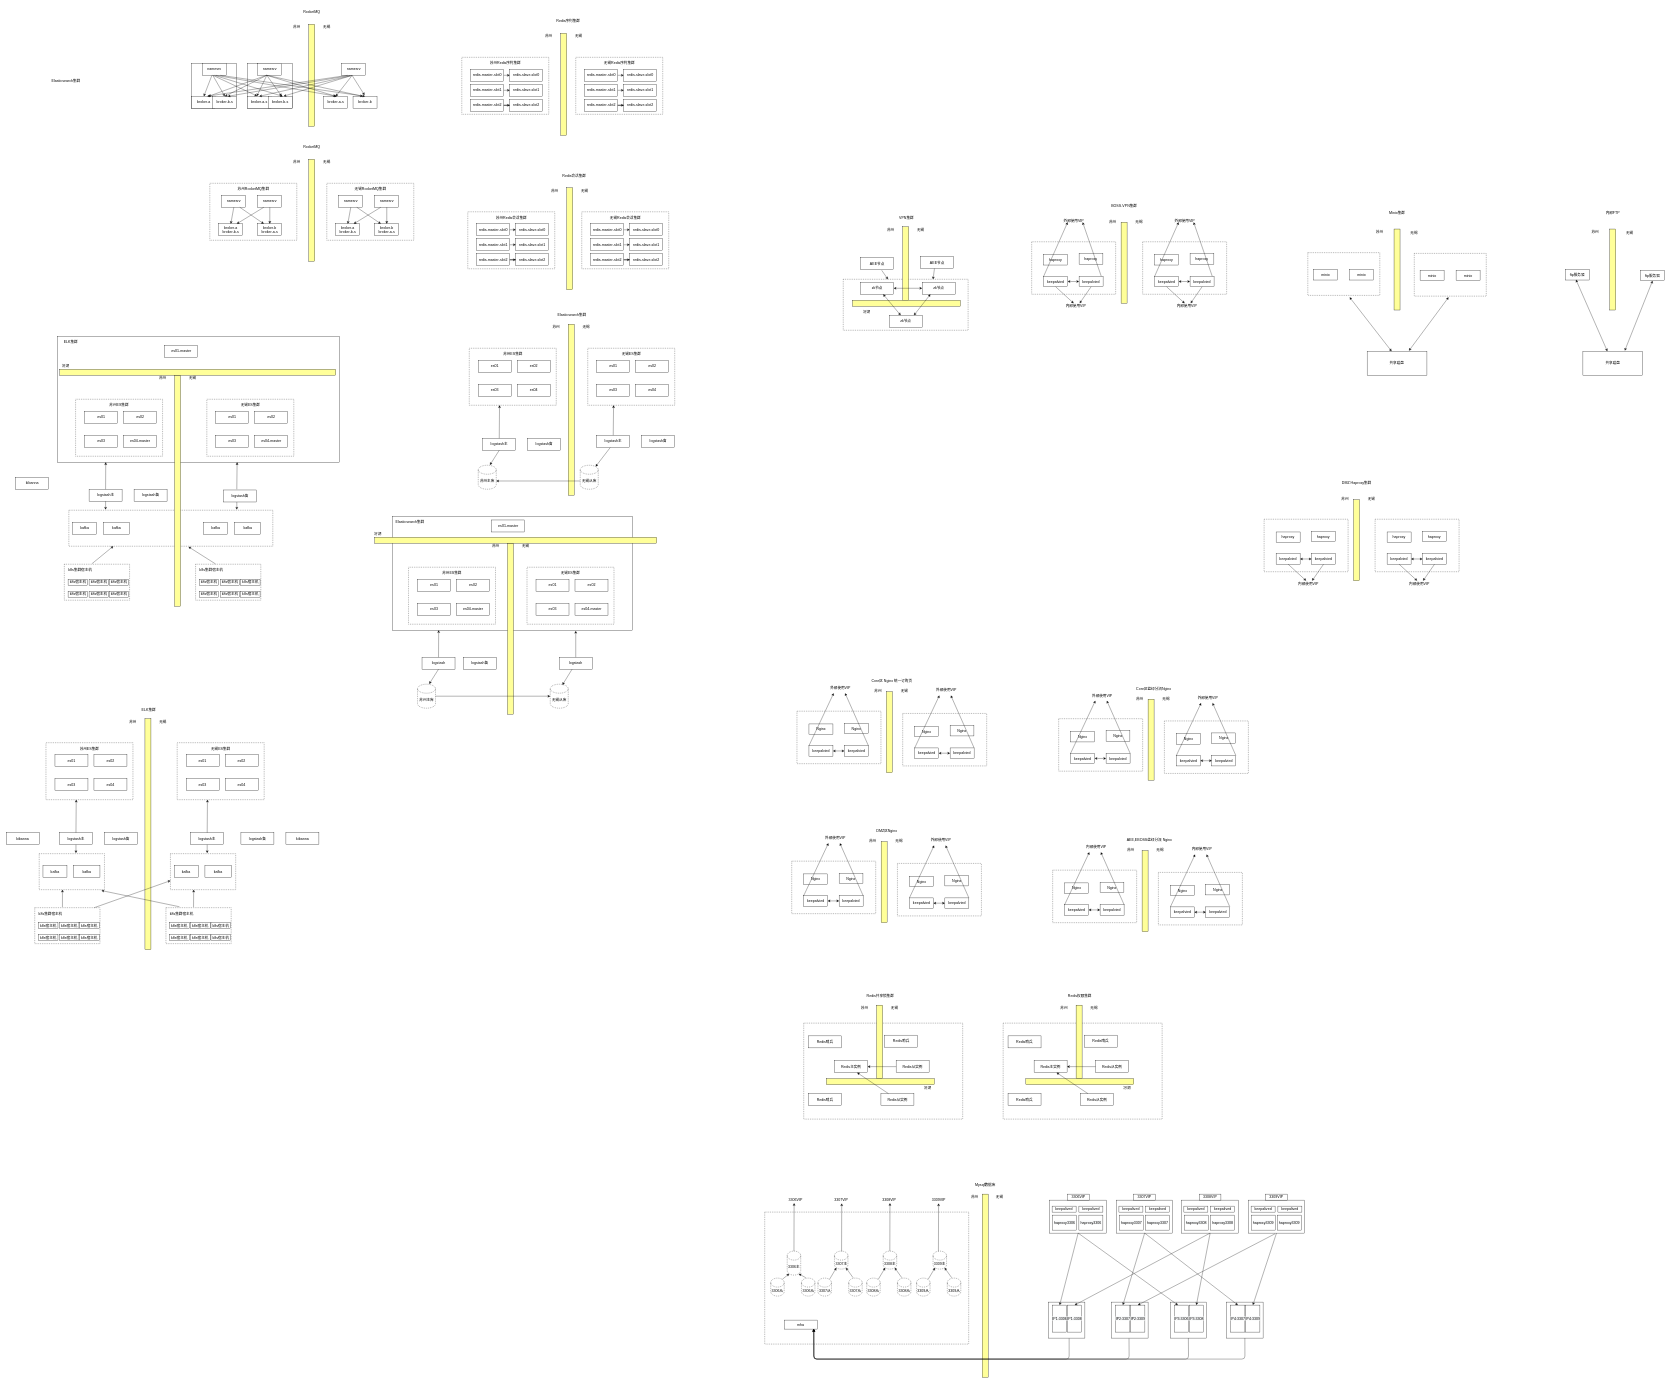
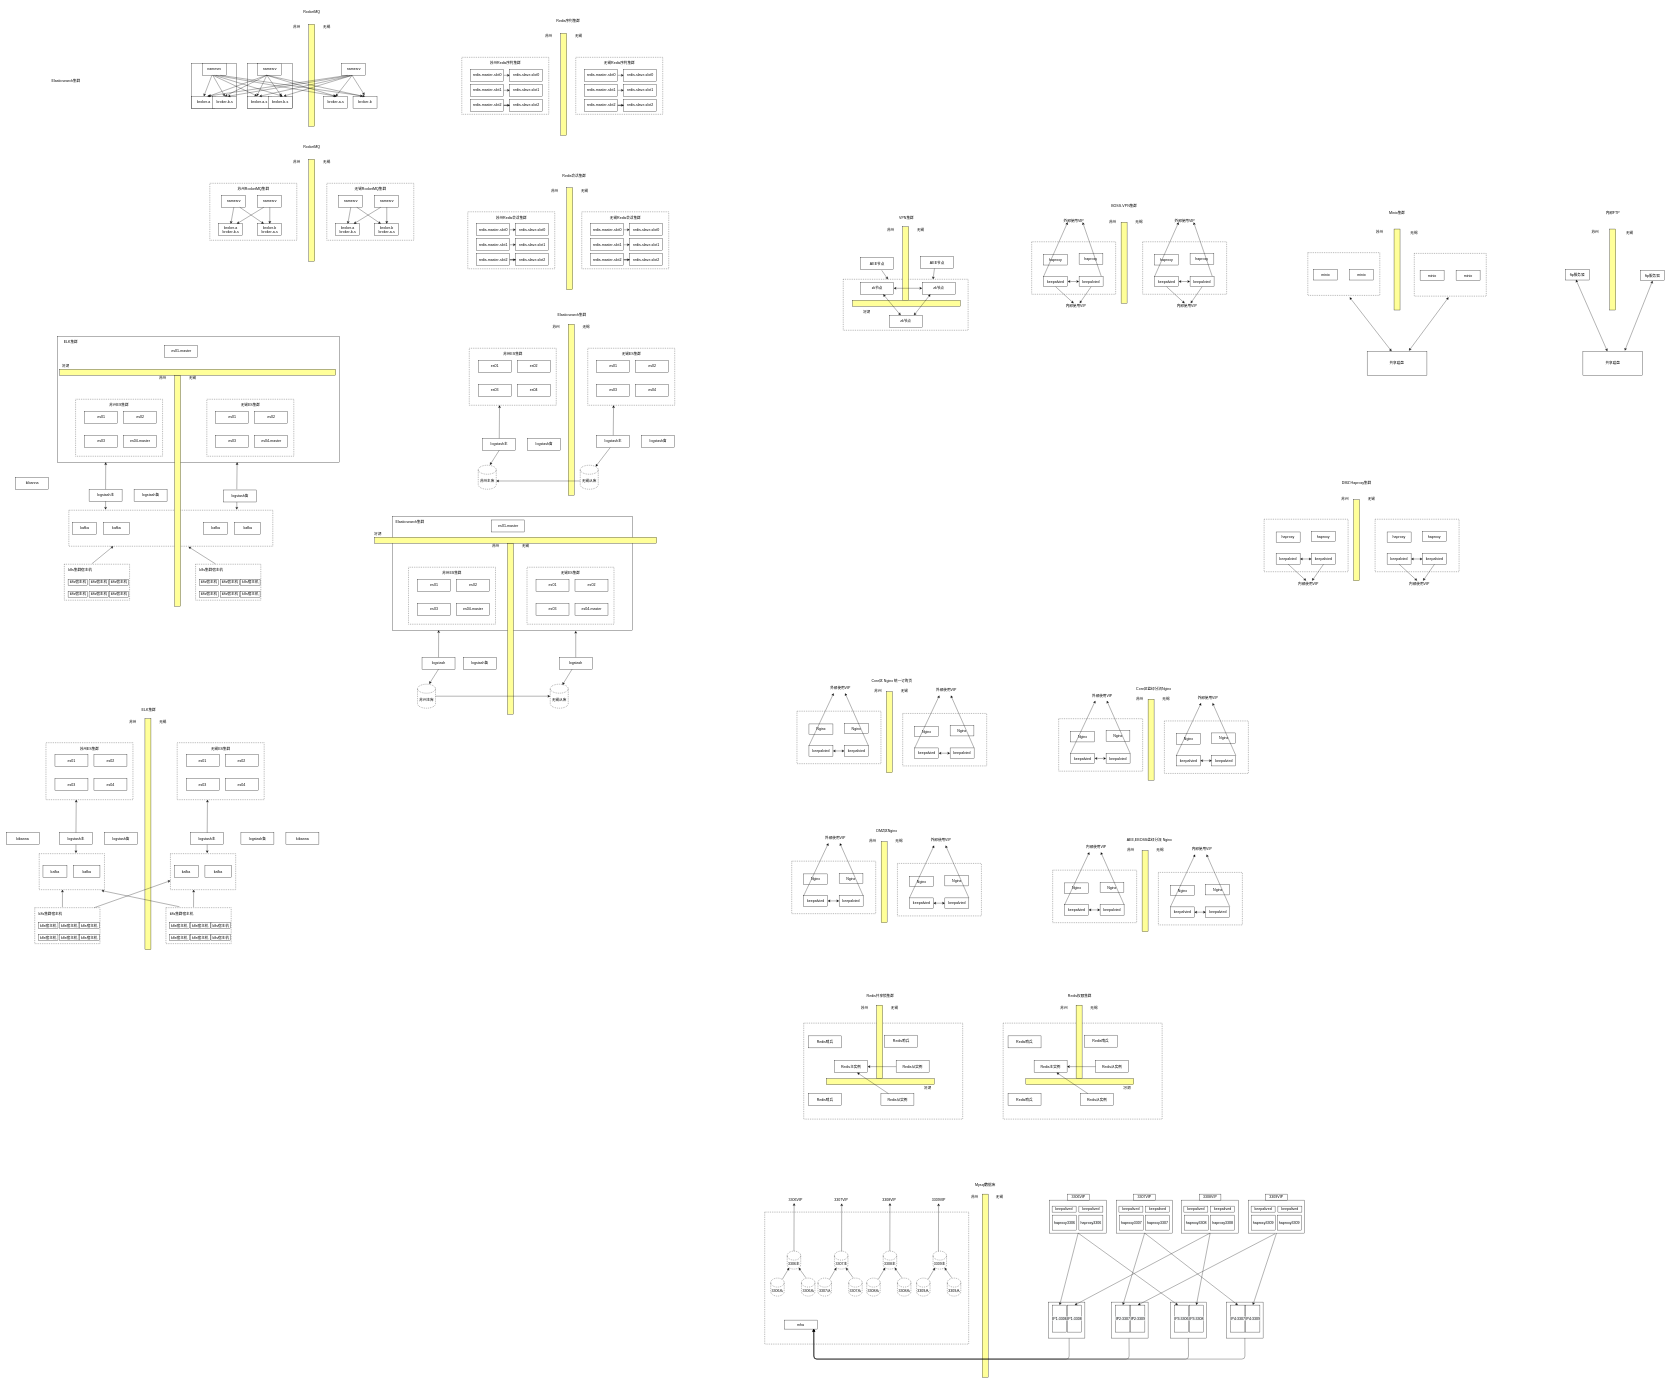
(794, 1263) -> (794, 1260)
